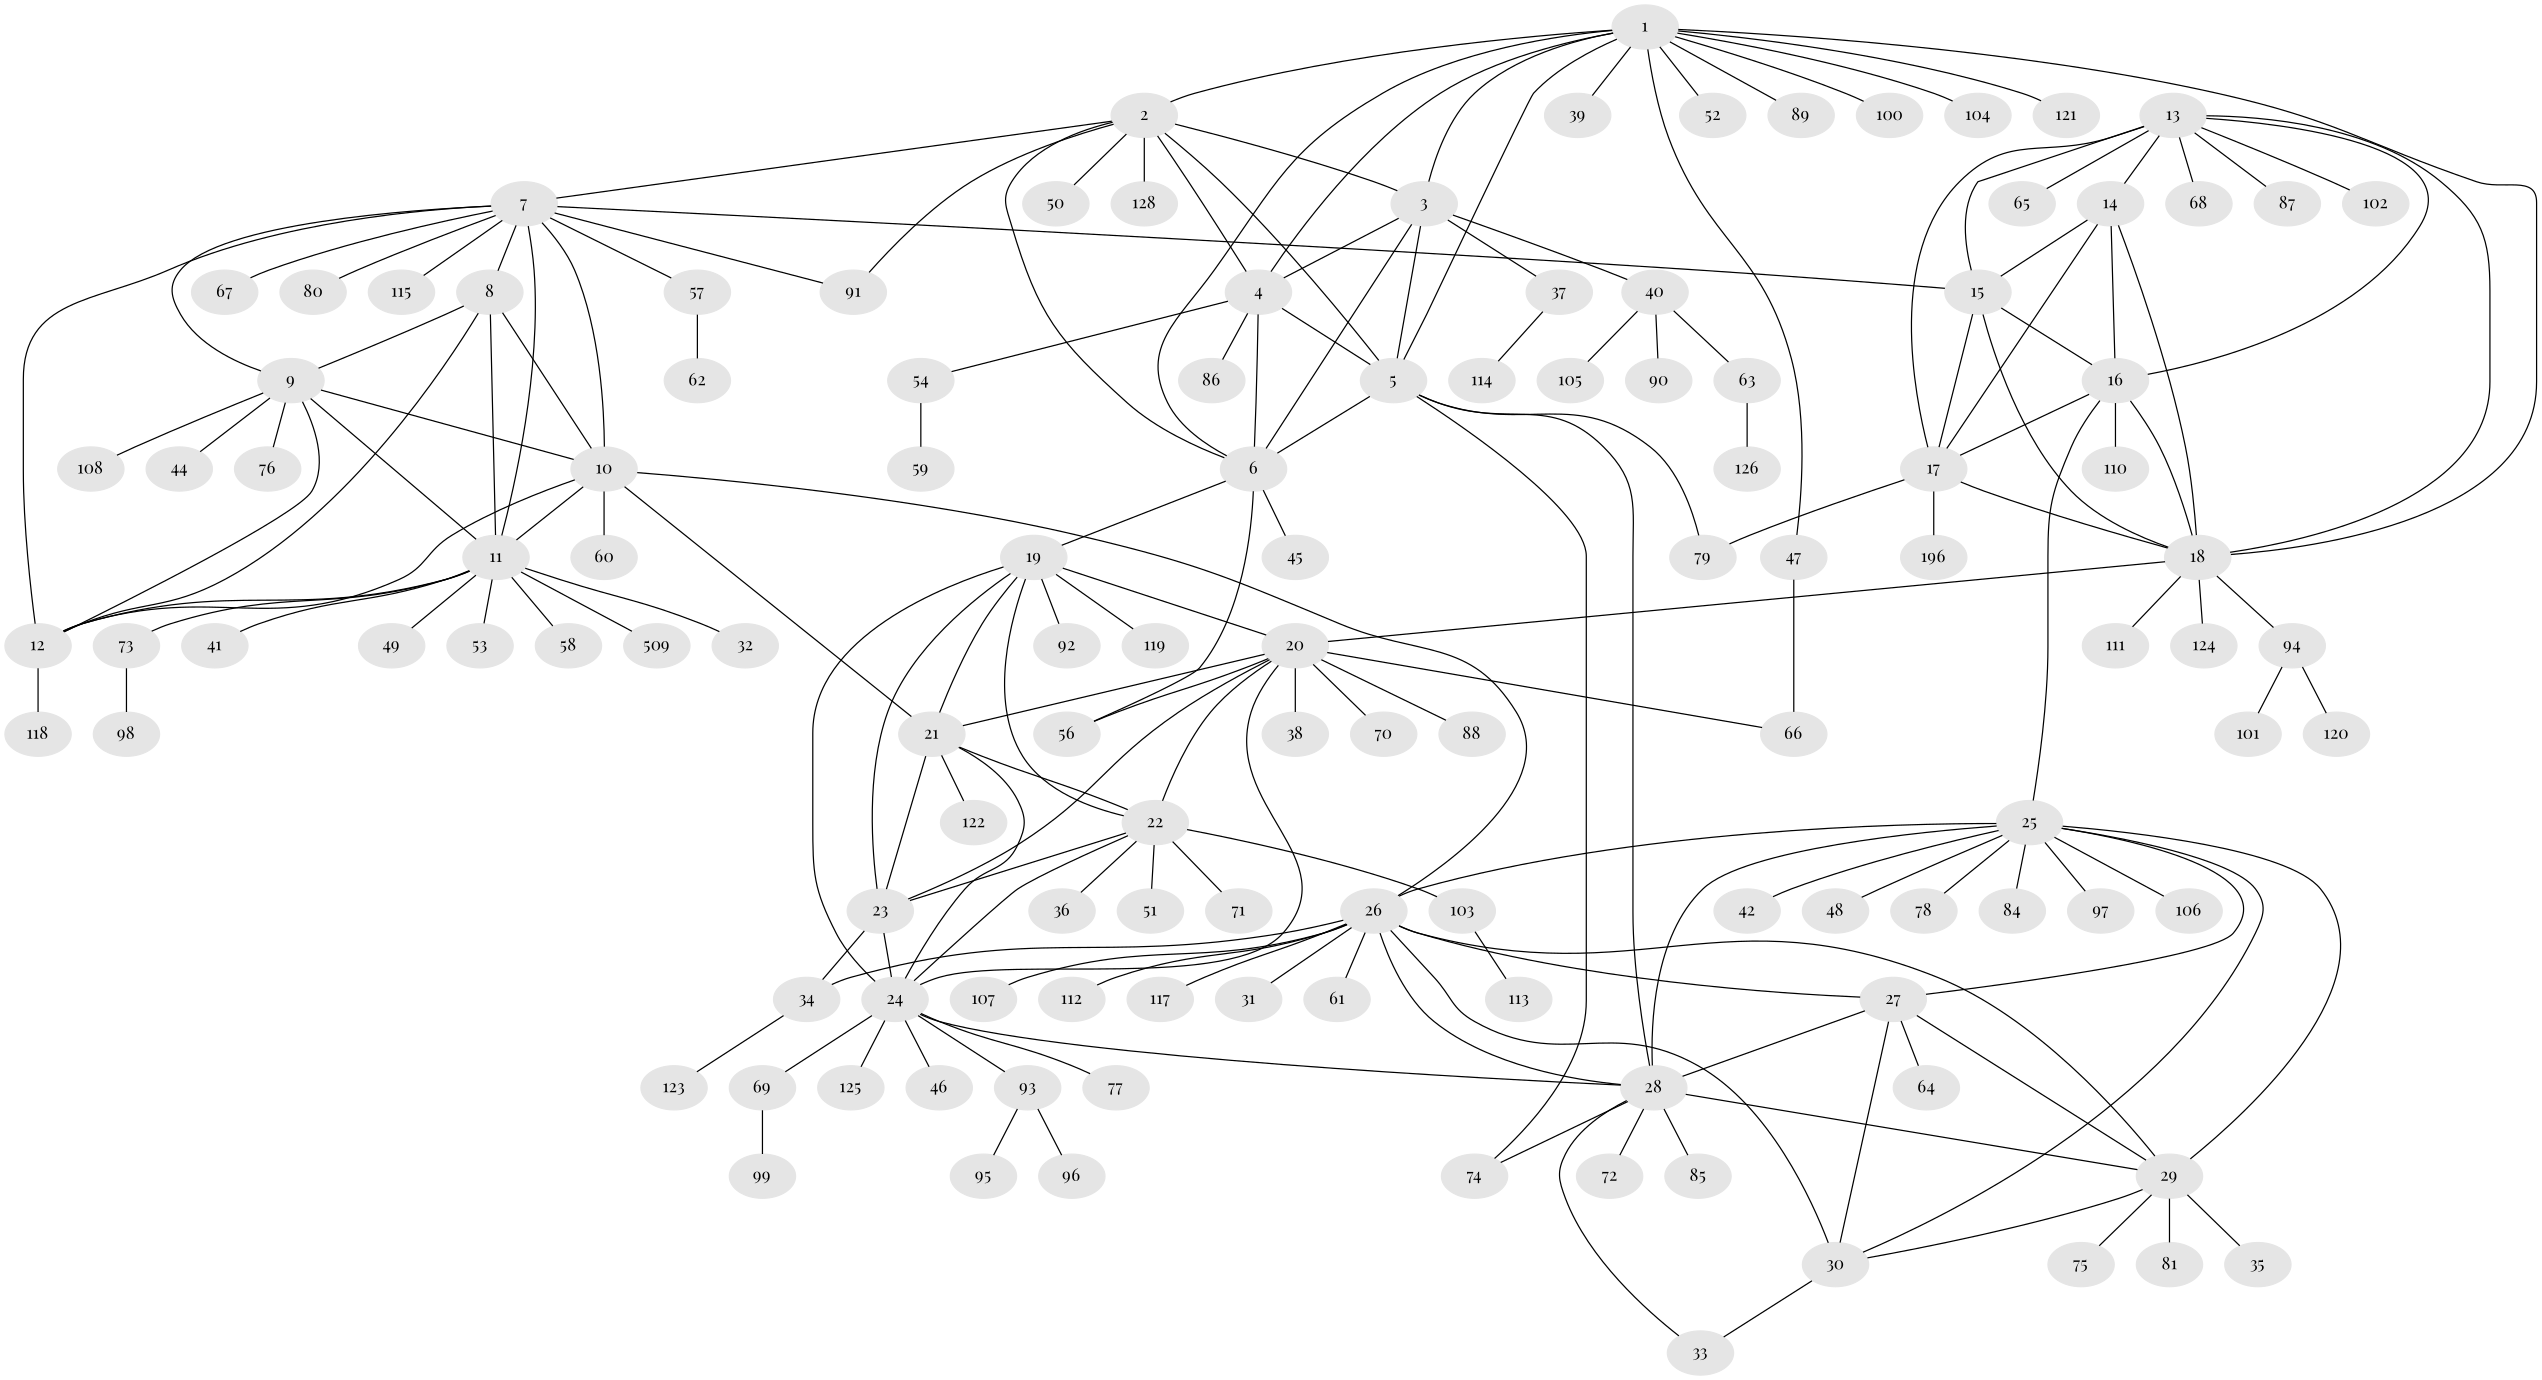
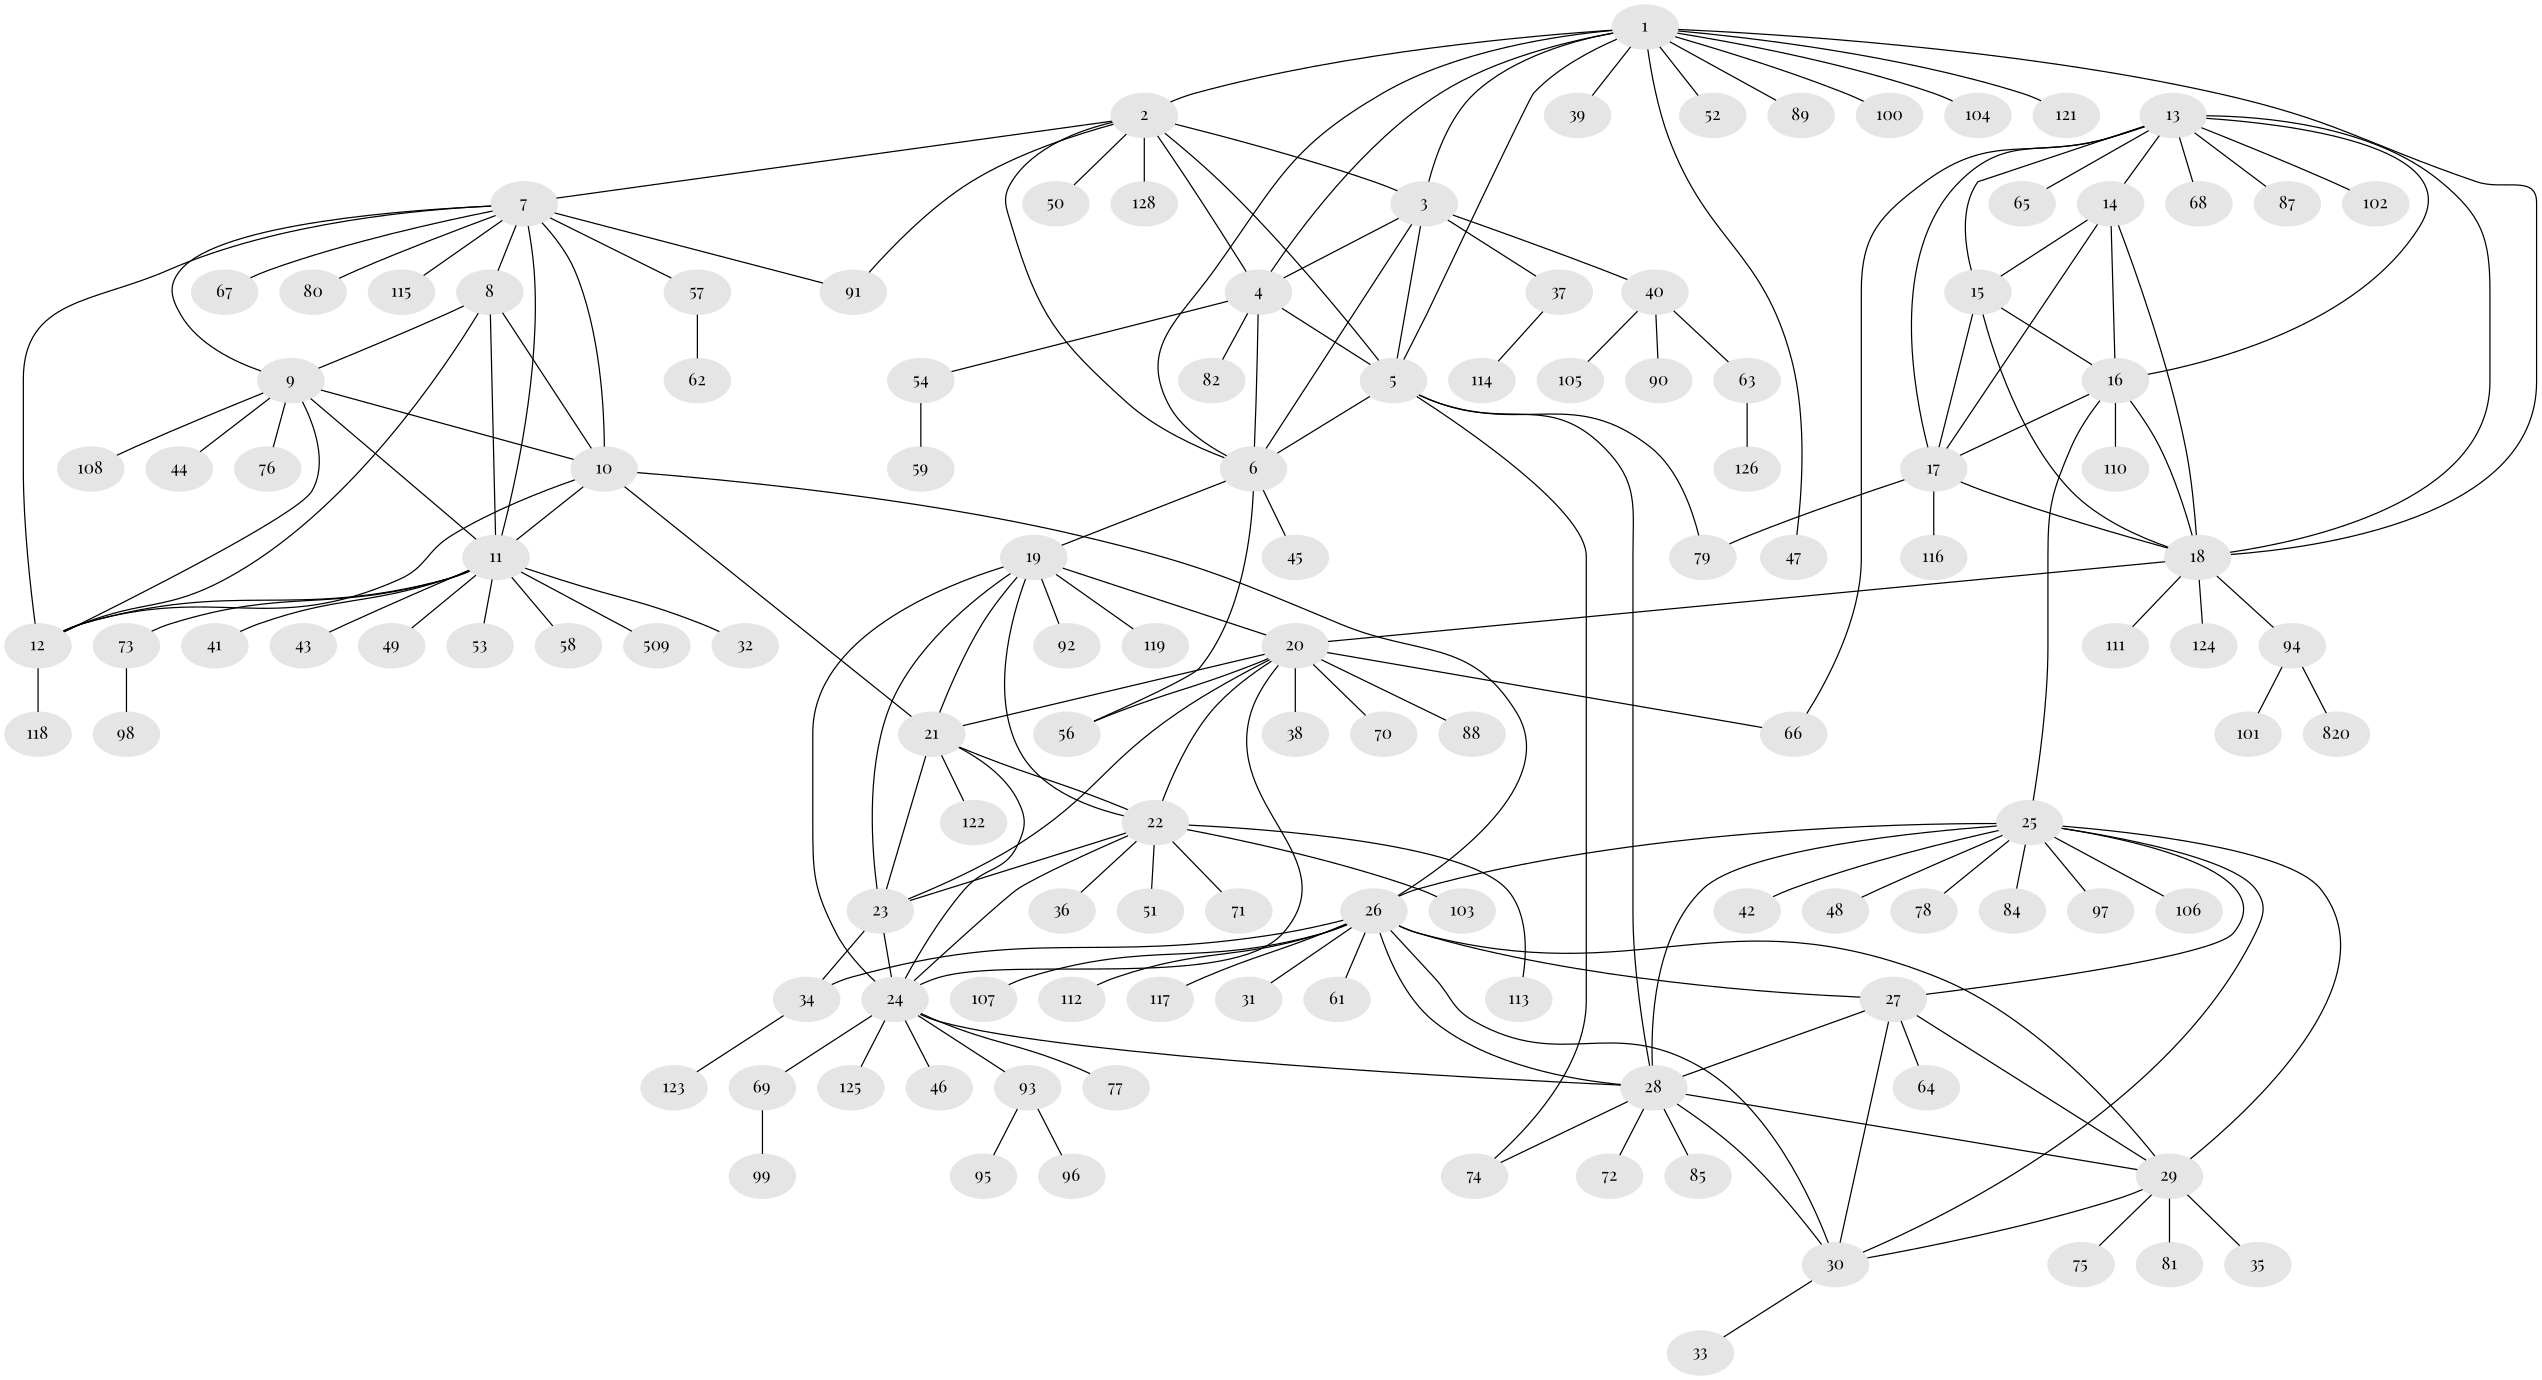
(1251, 243) -> none
(1212, 381) -> (1212, 381)
(604, 557) -> none
(1934, 557) -> (1934, 557)
none -> (303, 646)
(1794, 646) -> (1861, 327)
(2336, 734) -> (2336, 734)
(1494, 960) -> (1398, 848)
(1576, 1222) -> (1756, 1167)
